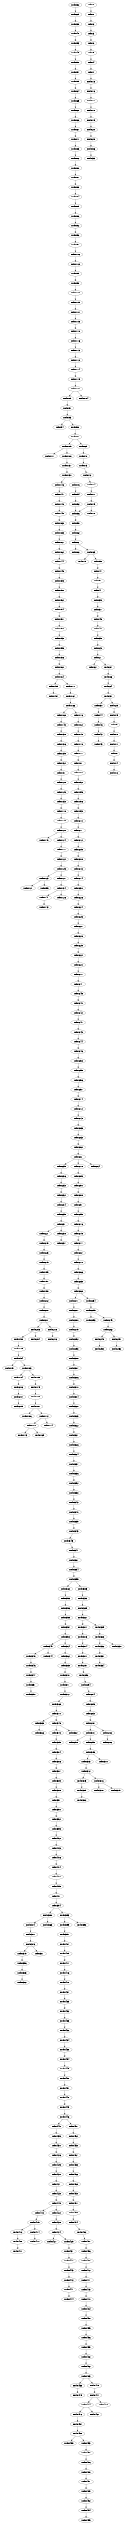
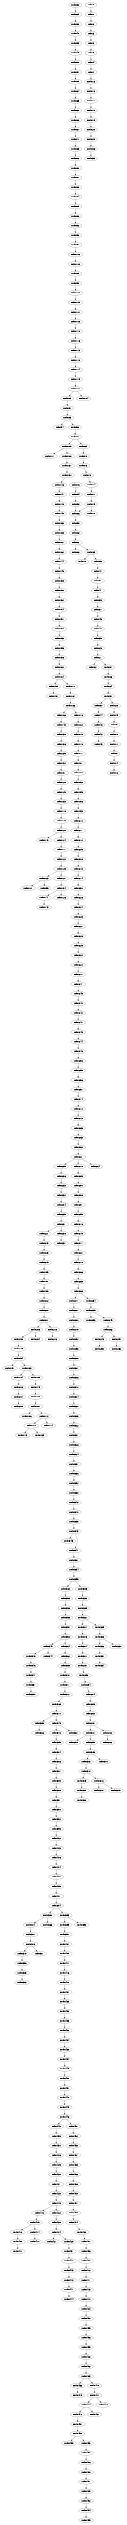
(71, 1545) -> (77, 1540)
